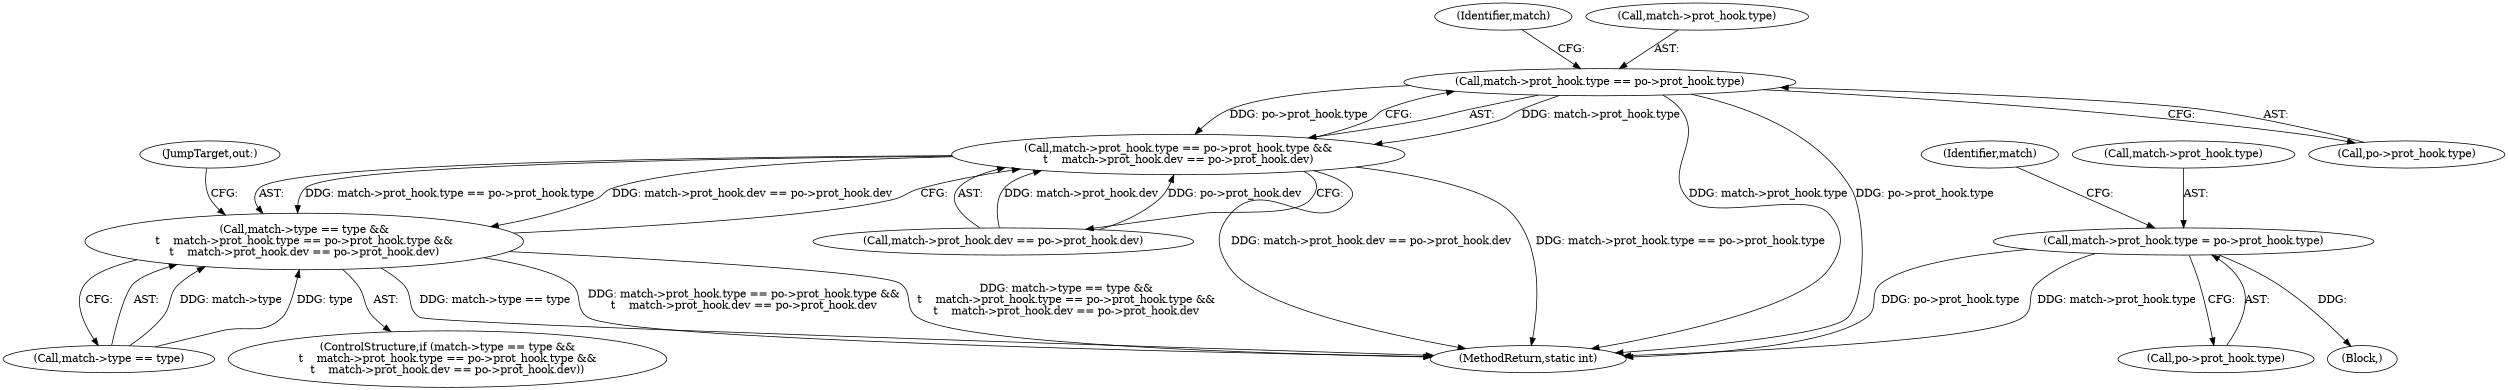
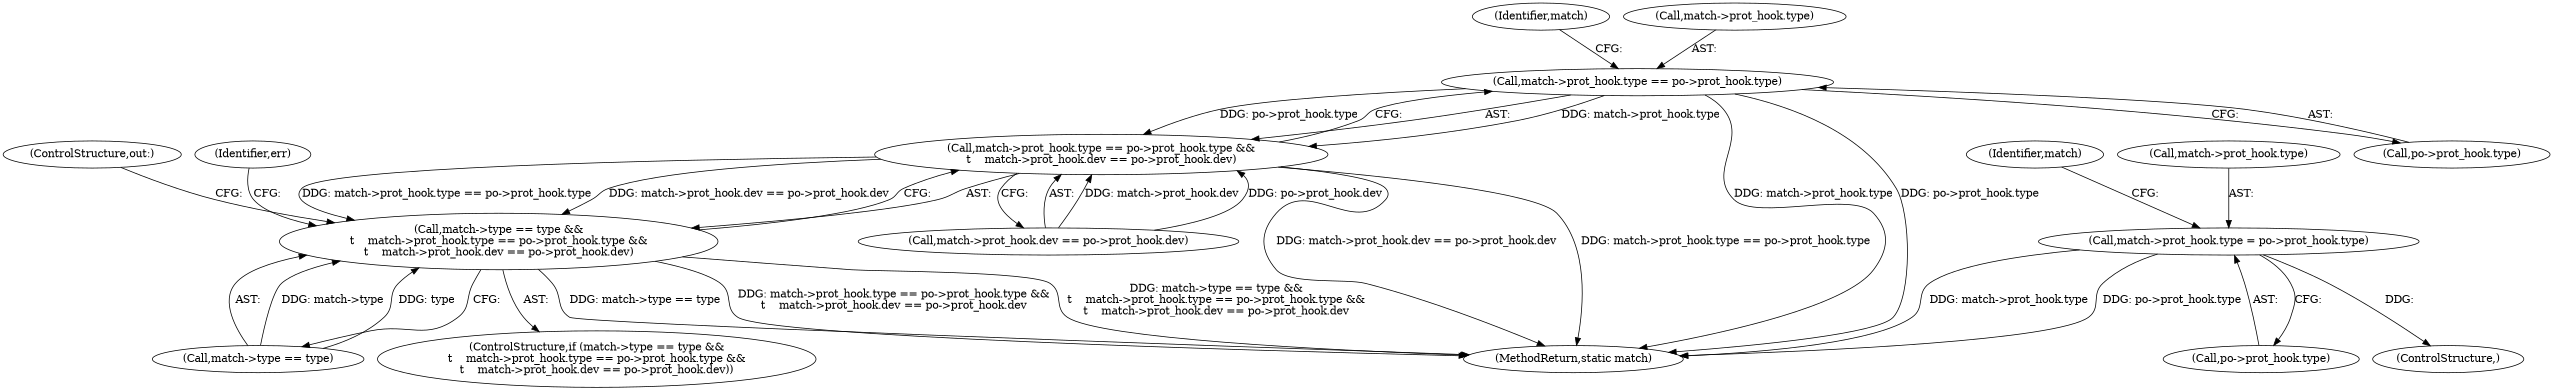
(210, 155) -> (92, 155)
none -> (253, 155)
(1528, 359) -> (1573, 359)
(2362, 359) -> (2448, 359)
